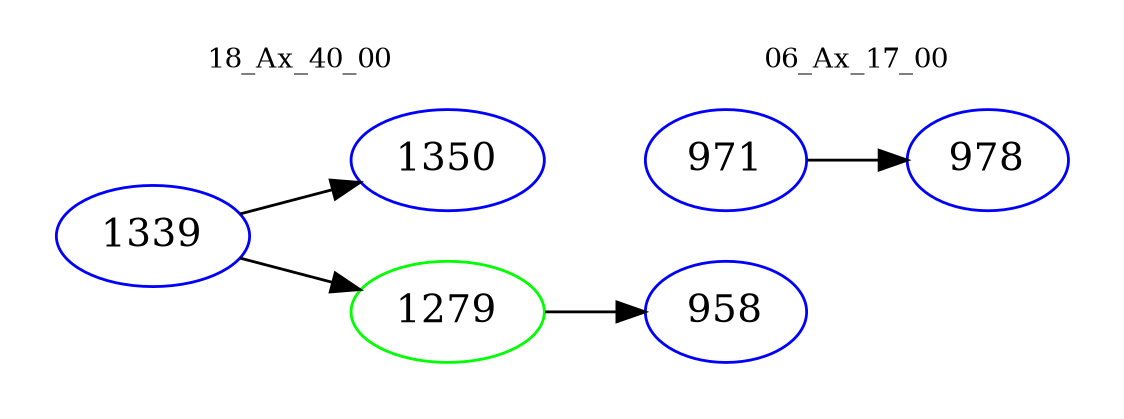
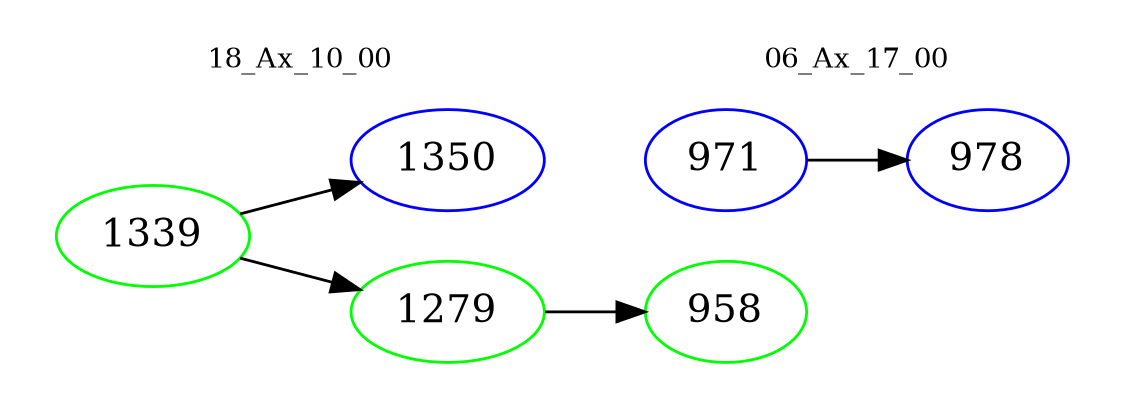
(300, 60) -> (300, 60)
(153, 236) -> (153, 236)
(726, 312) -> (726, 312)
